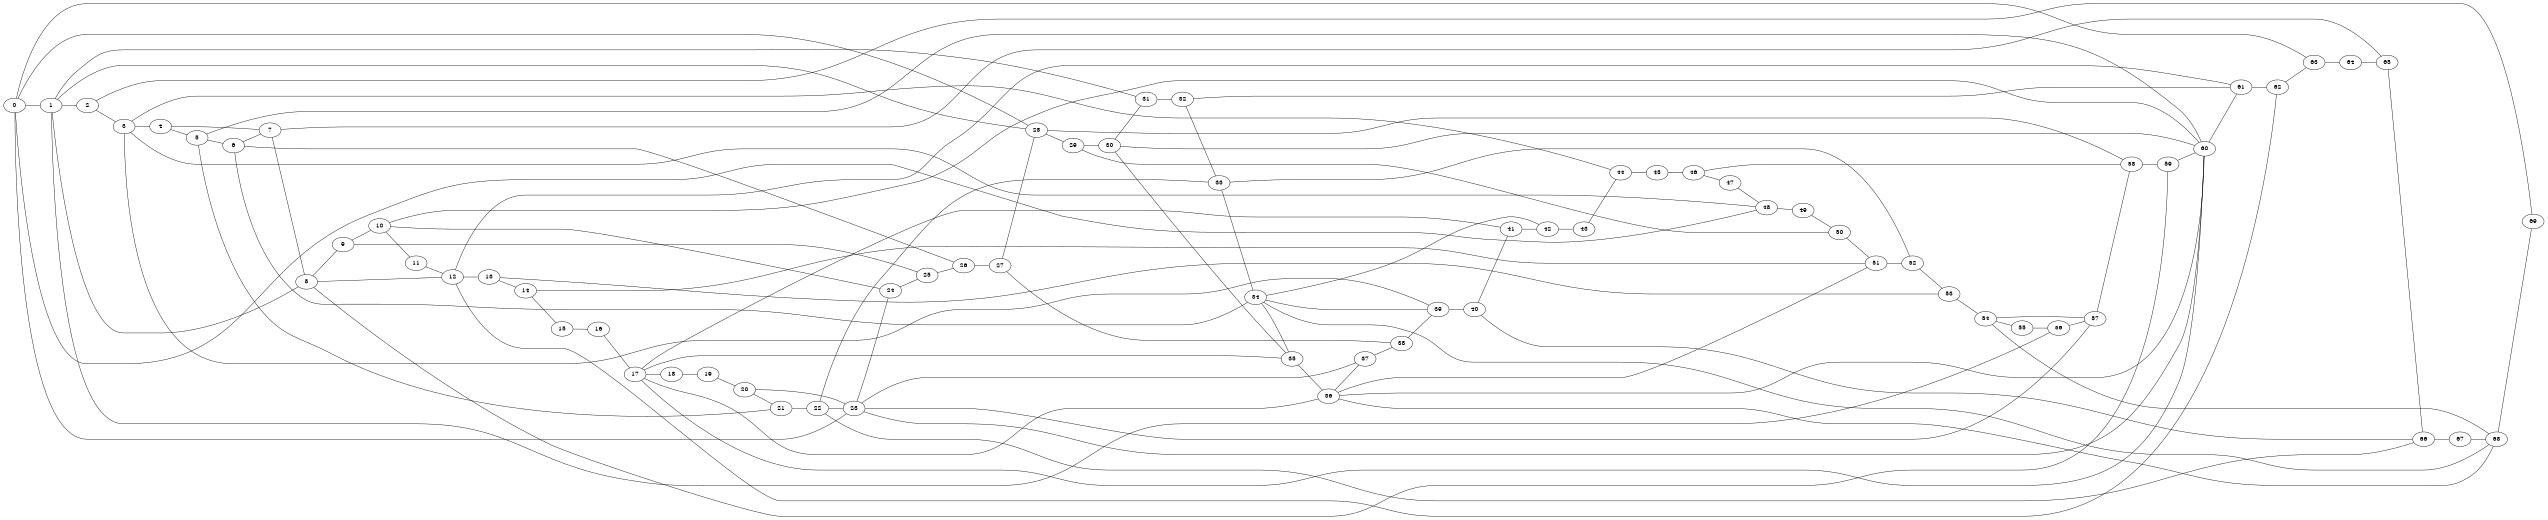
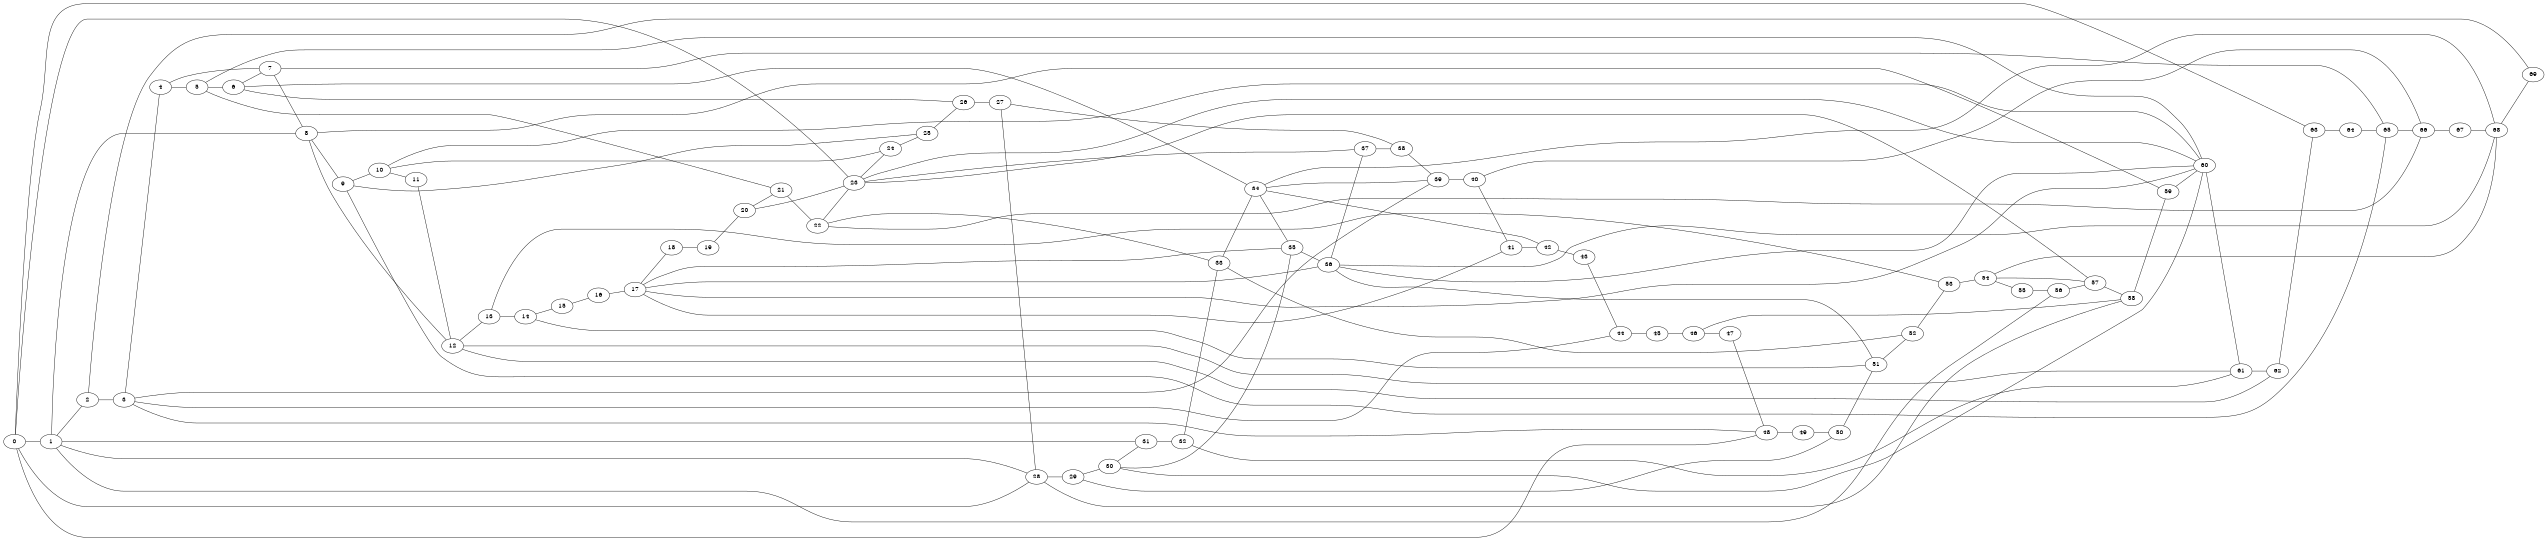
none -> (1403, 412)
